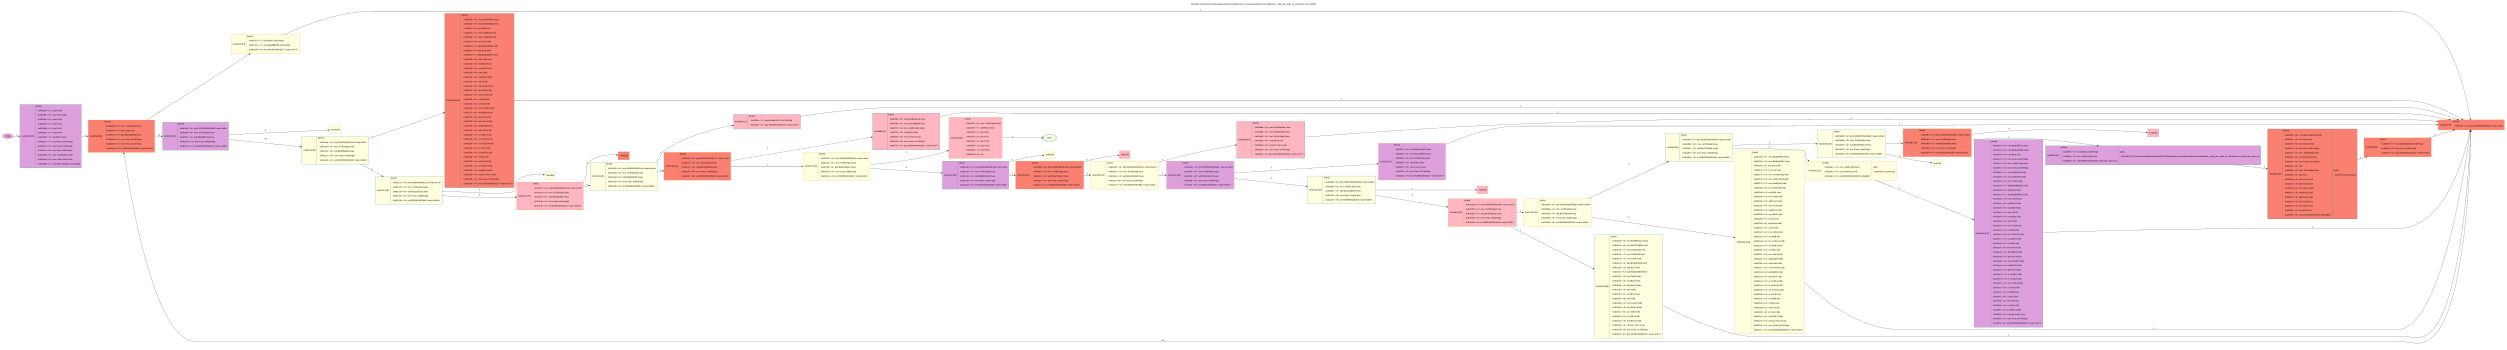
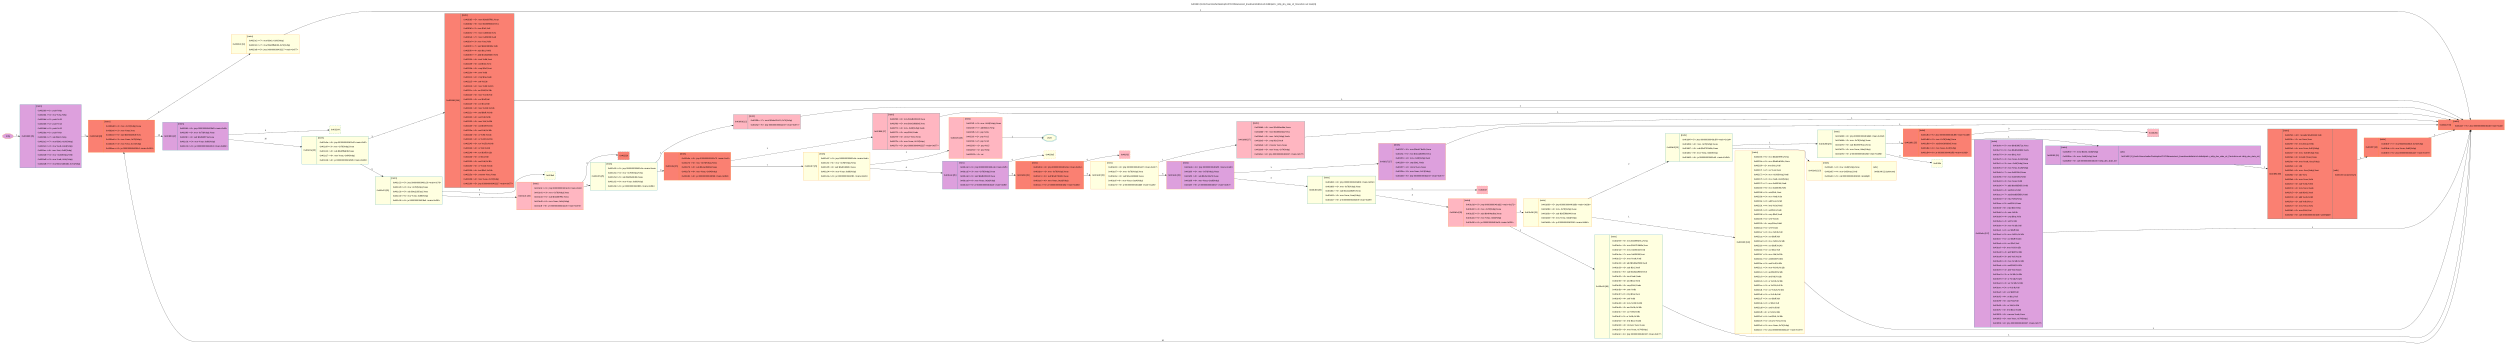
(1924, 200) -> none
